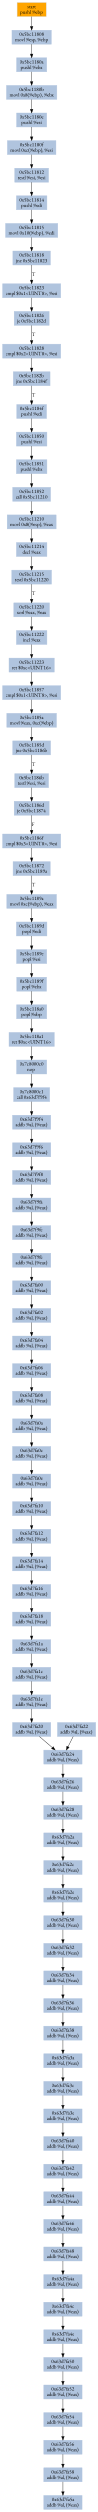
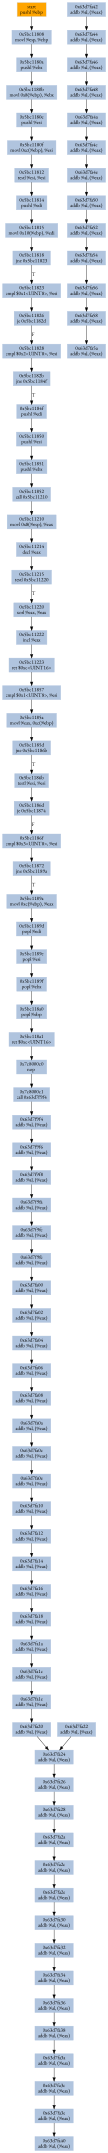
(33, 335) -> (33, 335)
(63, 2155) -> none
